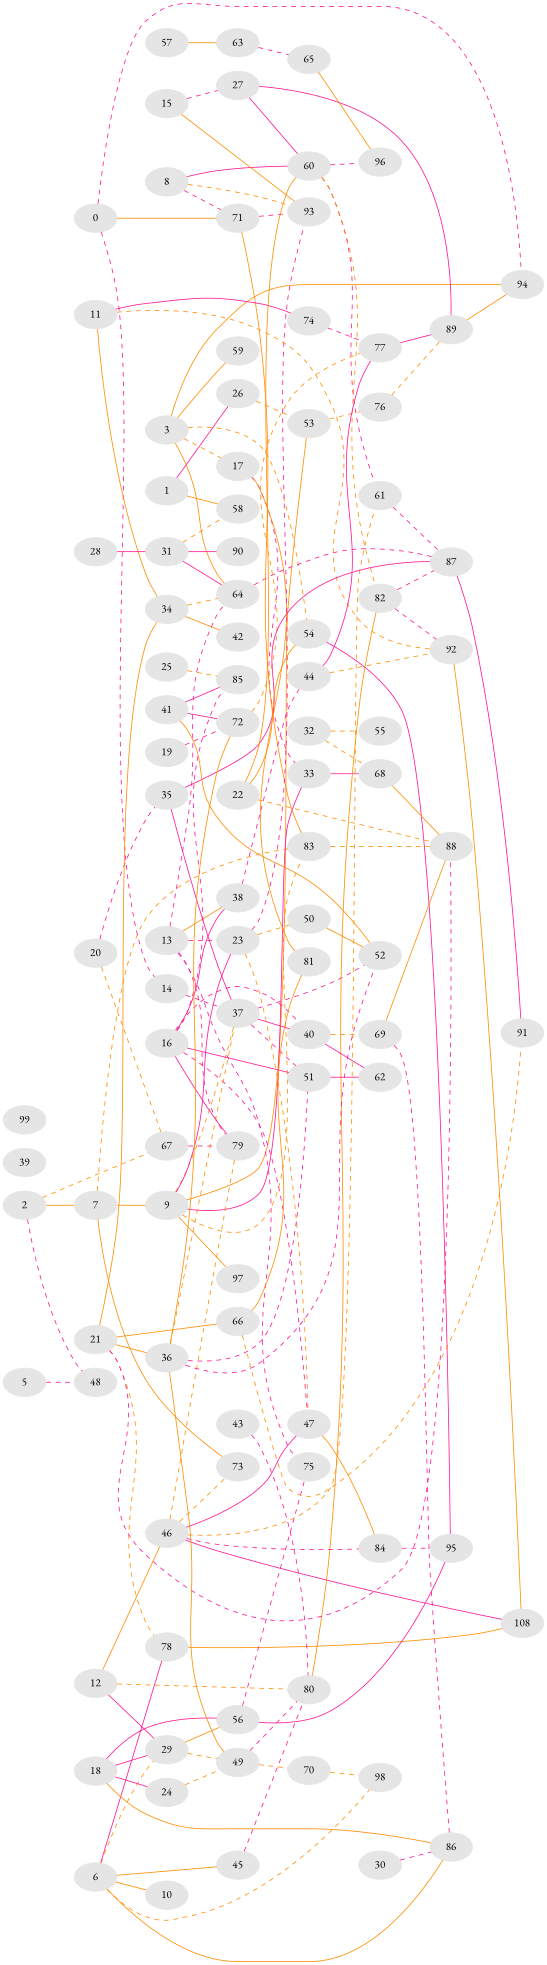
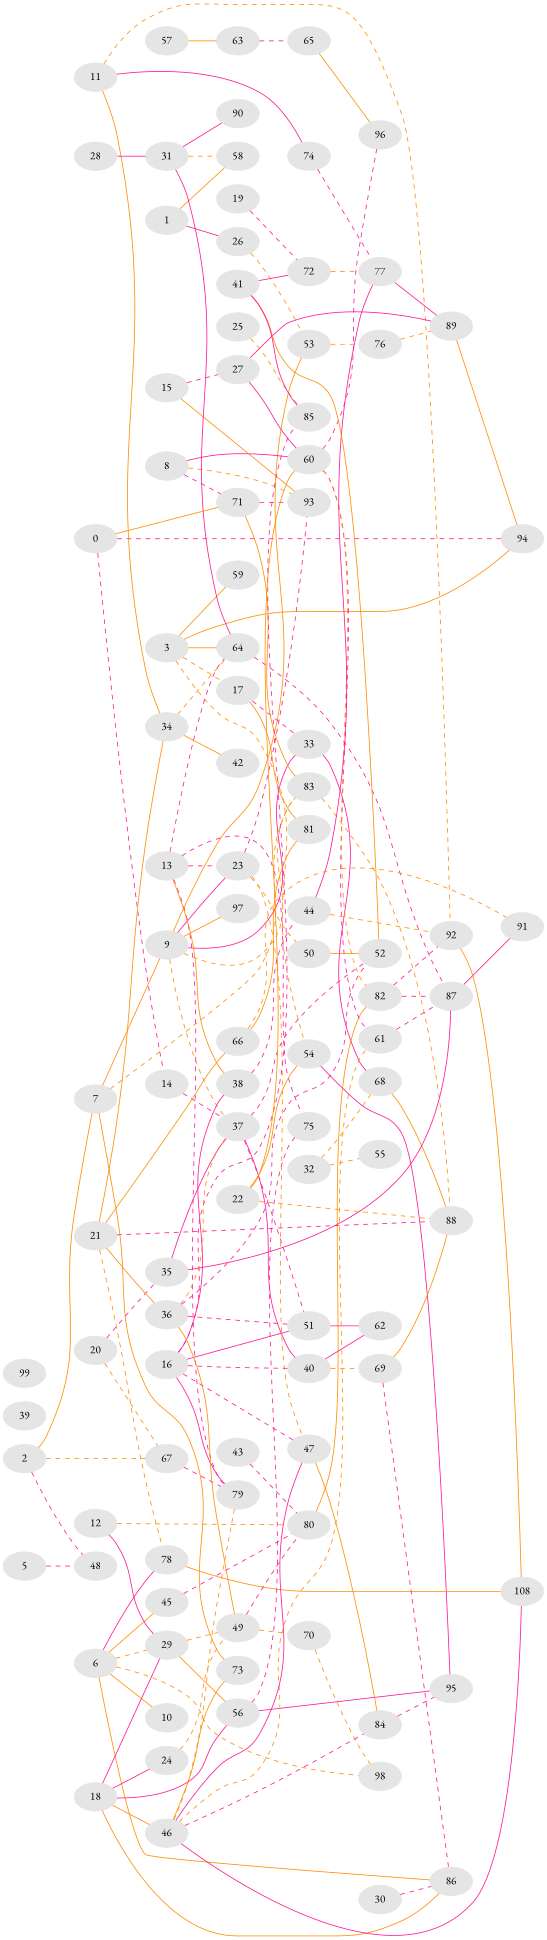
(195, 1038) -> none
(202, 1500) -> (197, 1749)
(131, 1608) -> (136, 1817)
